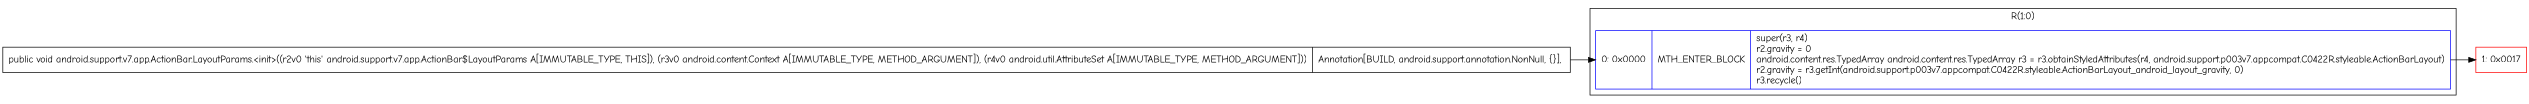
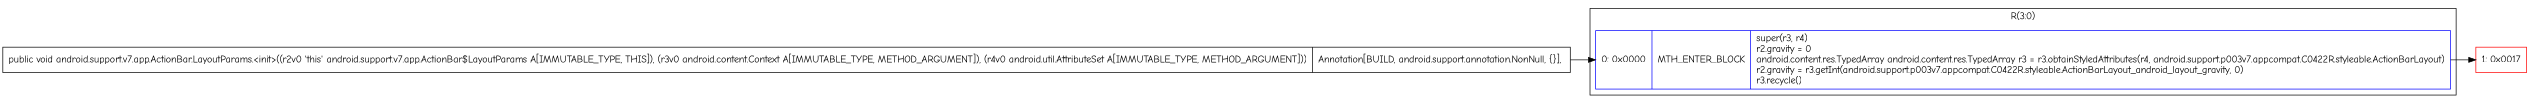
(2023, 17) -> (2023, 17)
